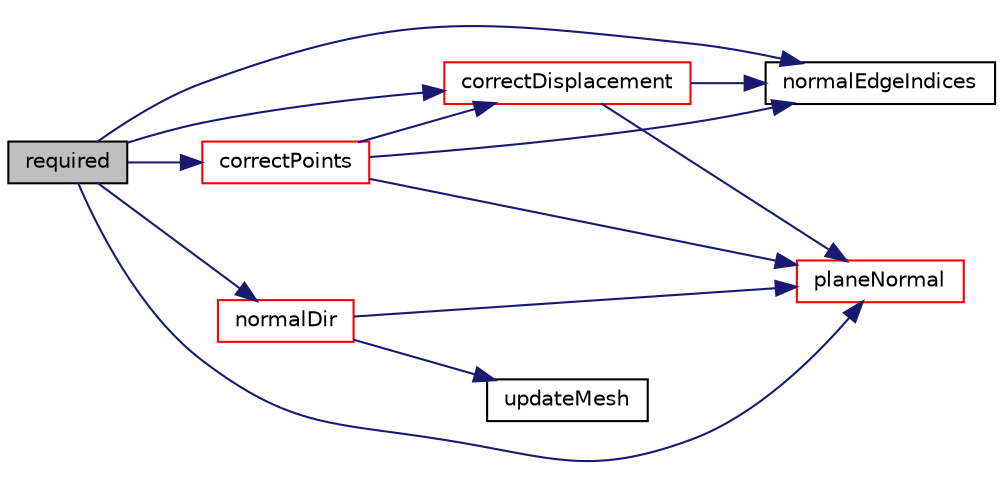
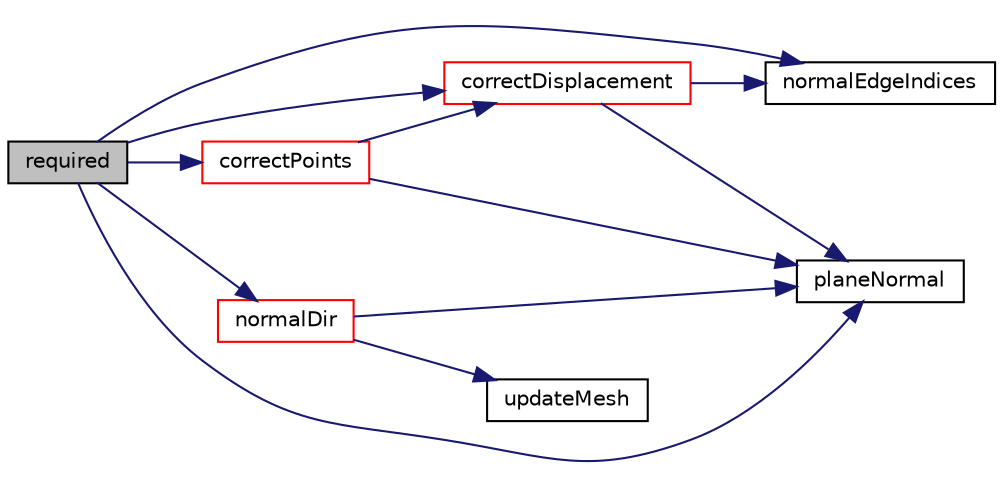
(572, 138) -> none
(880, 281) -> (880, 281)
